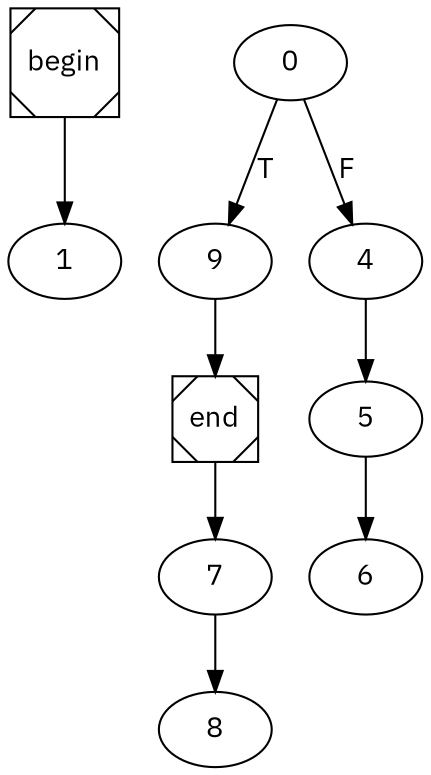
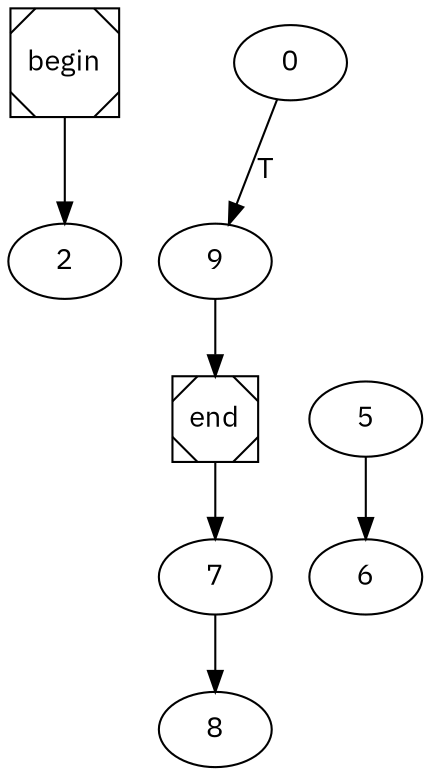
(65, 261) -> (65, 261)
(366, 261) -> none
